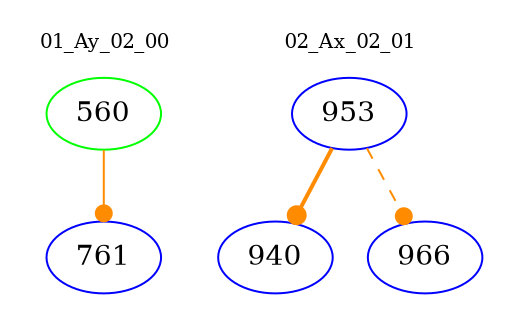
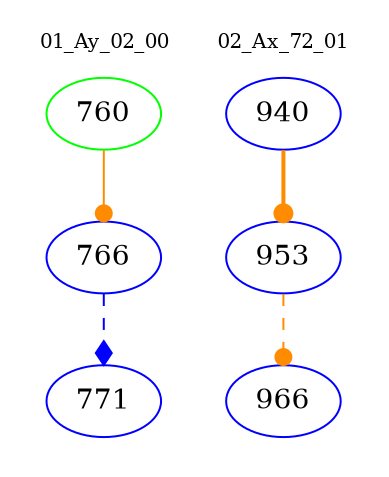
(350, 43) -> (283, 43)
(104, 114) -> (104, 114)
(316, 178) -> (283, 178)
(104, 257) -> (104, 257)
none -> (104, 401)
